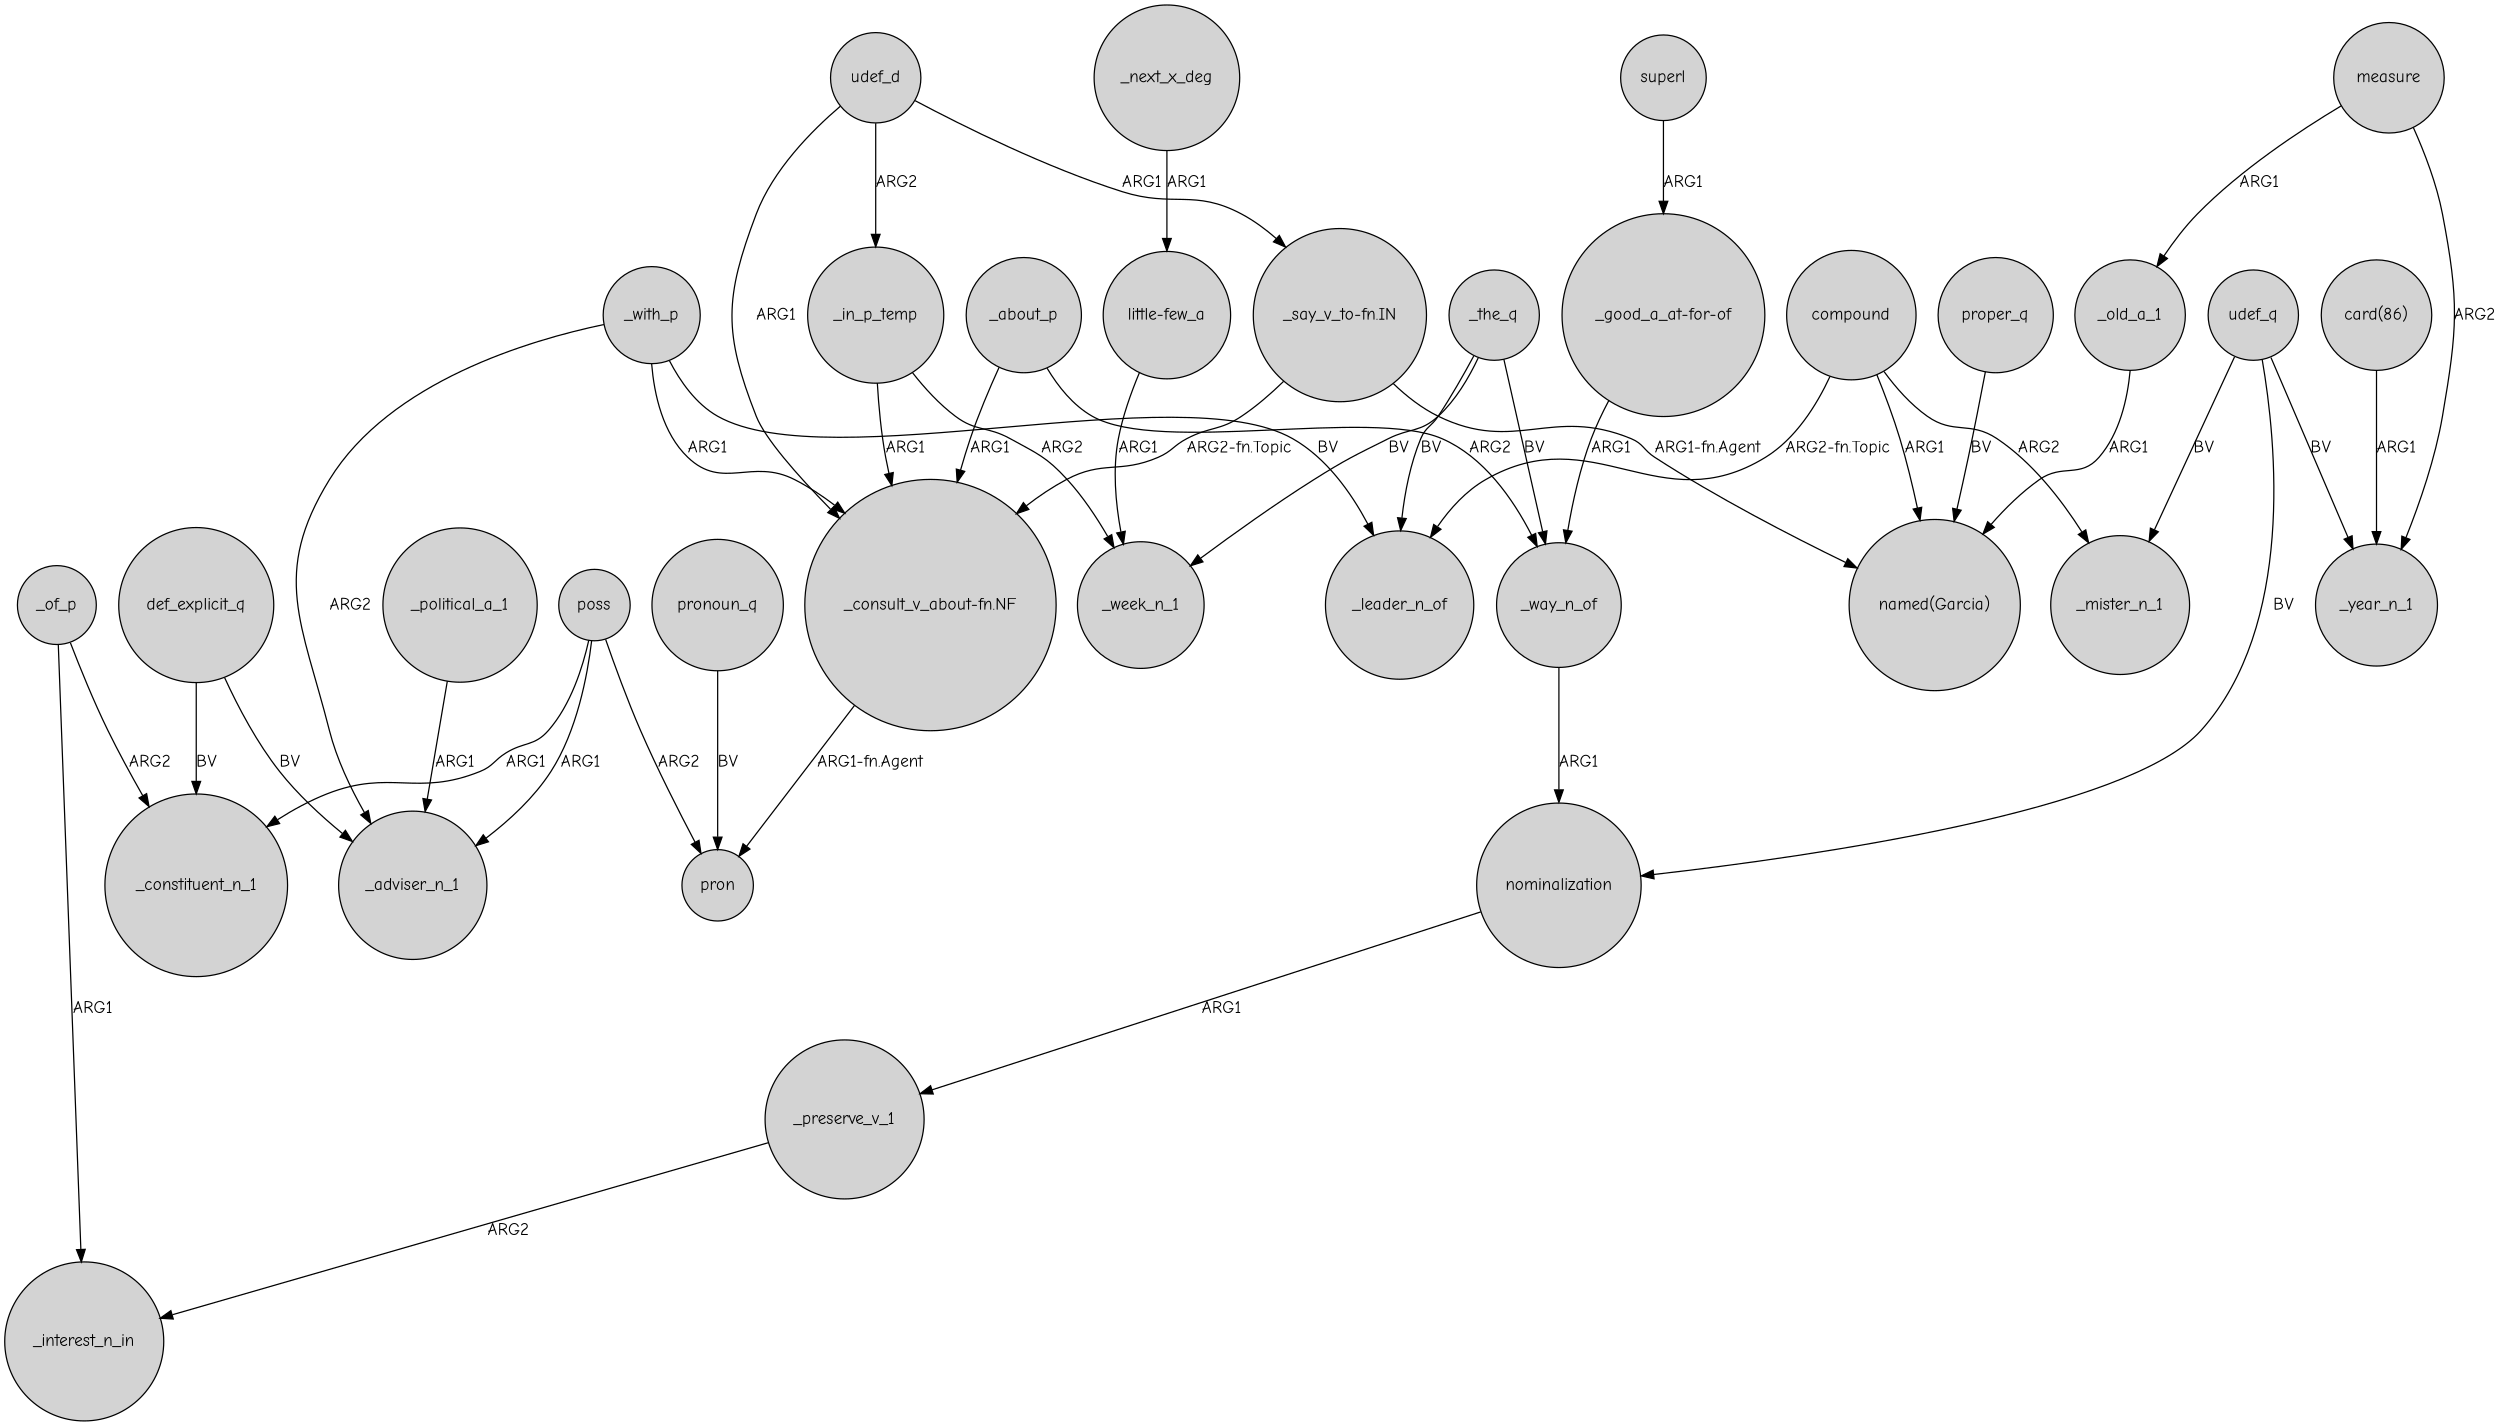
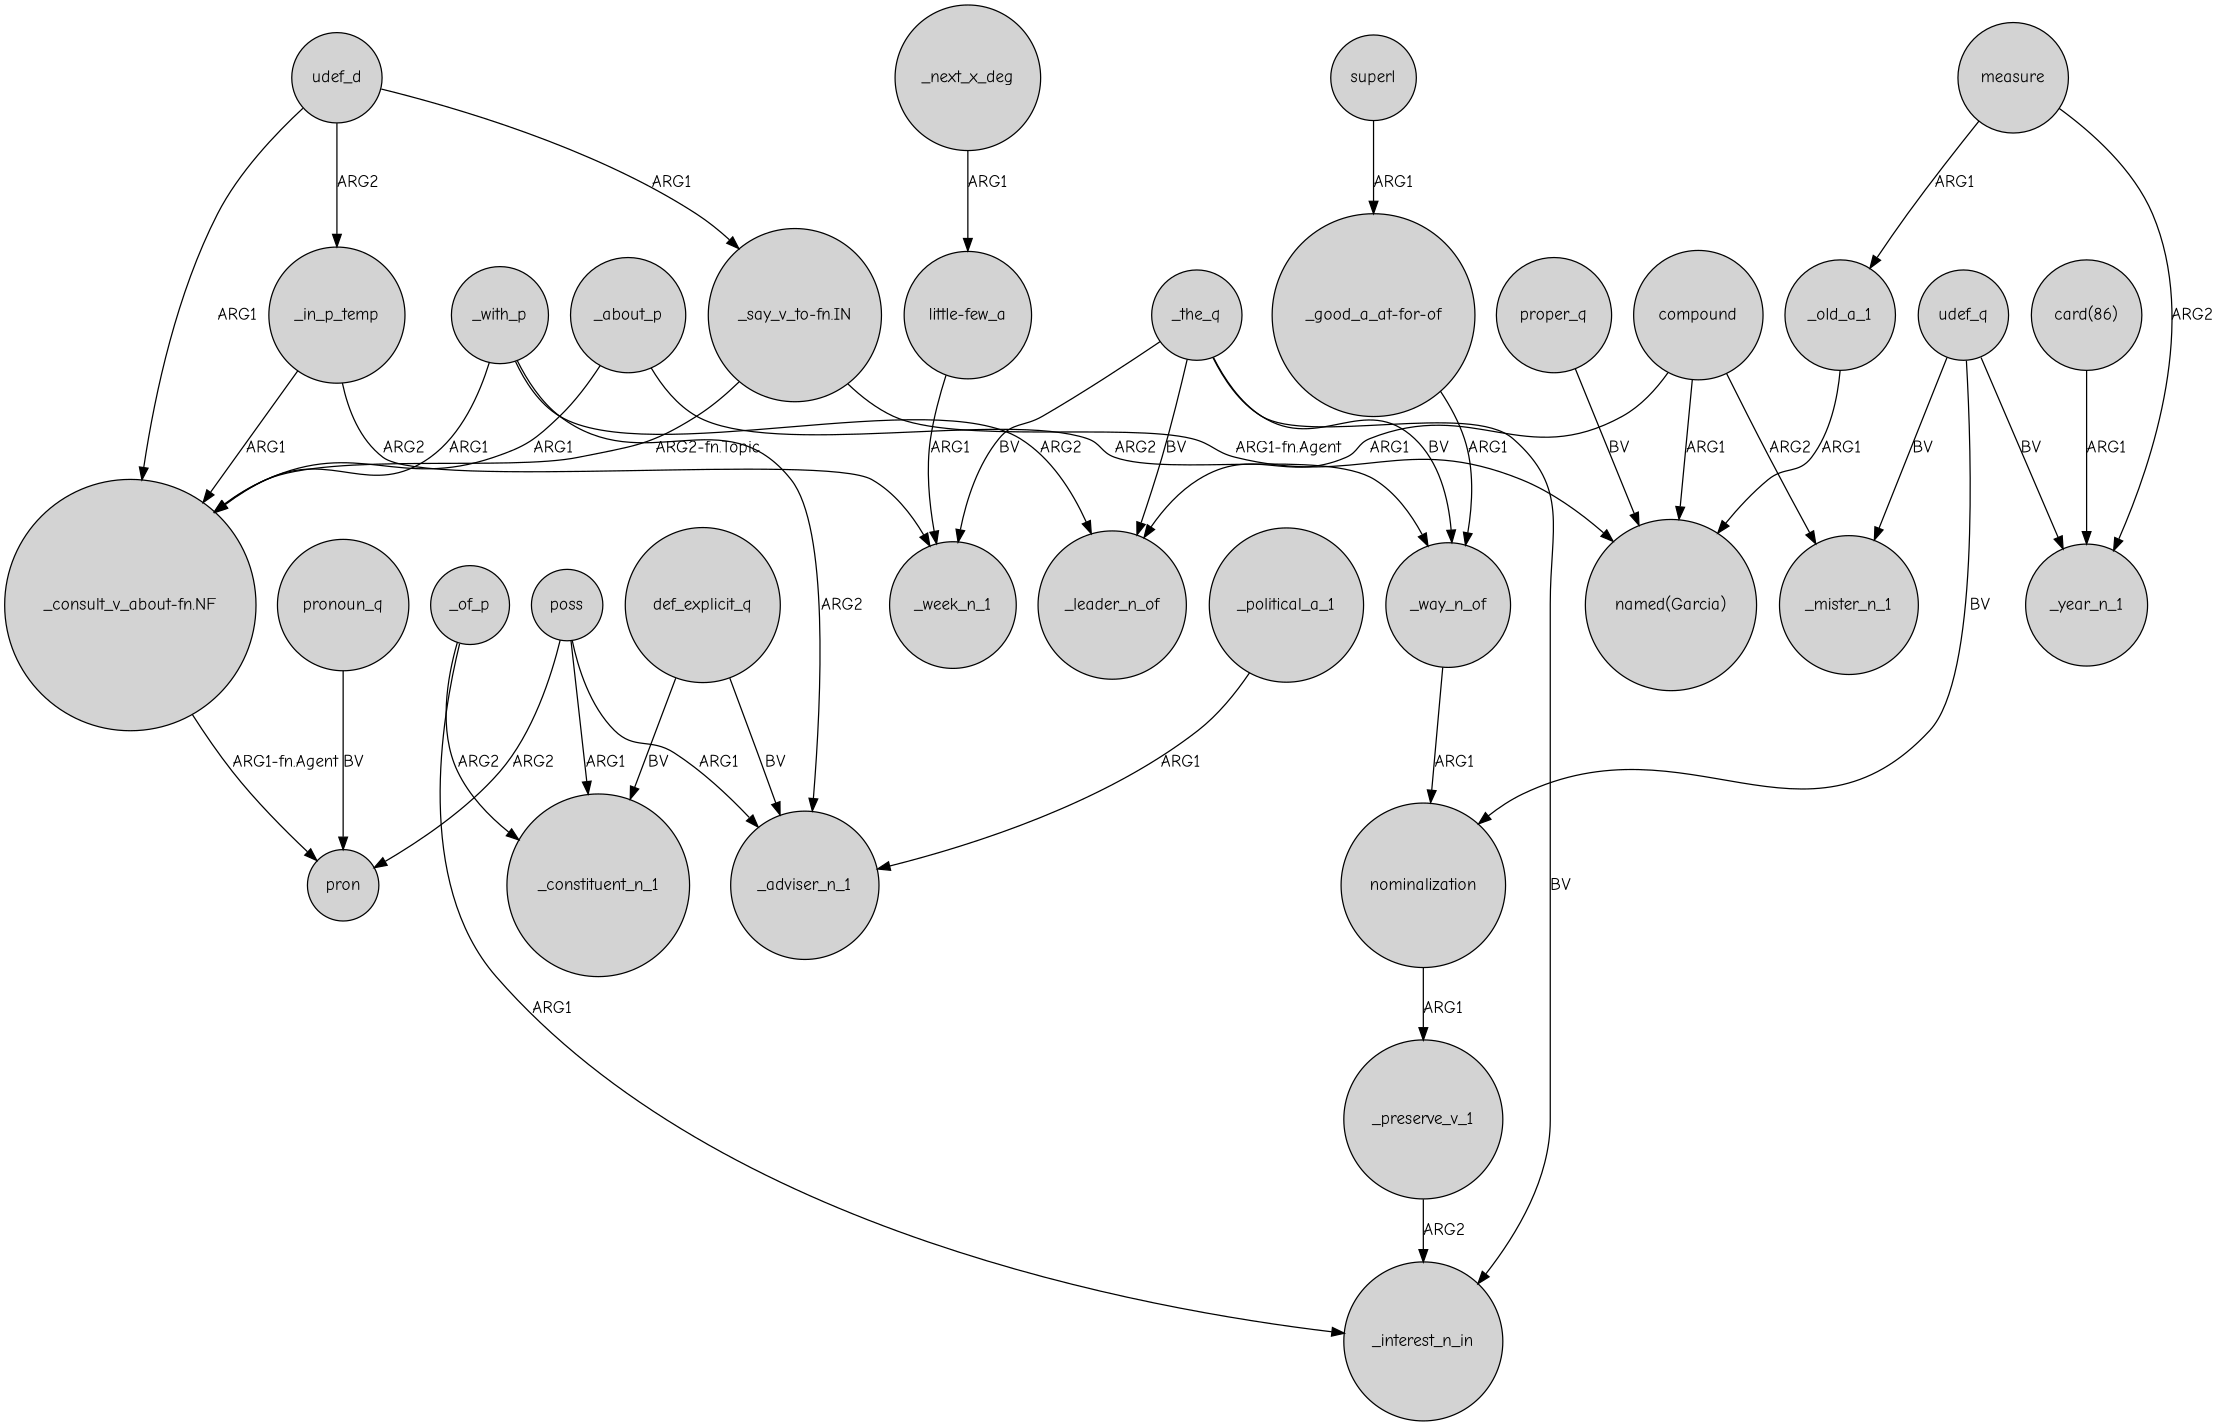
(1328, 448) -> (1061, 448)
(1838, 448) -> (1390, 448)
none -> (1550, 691)
